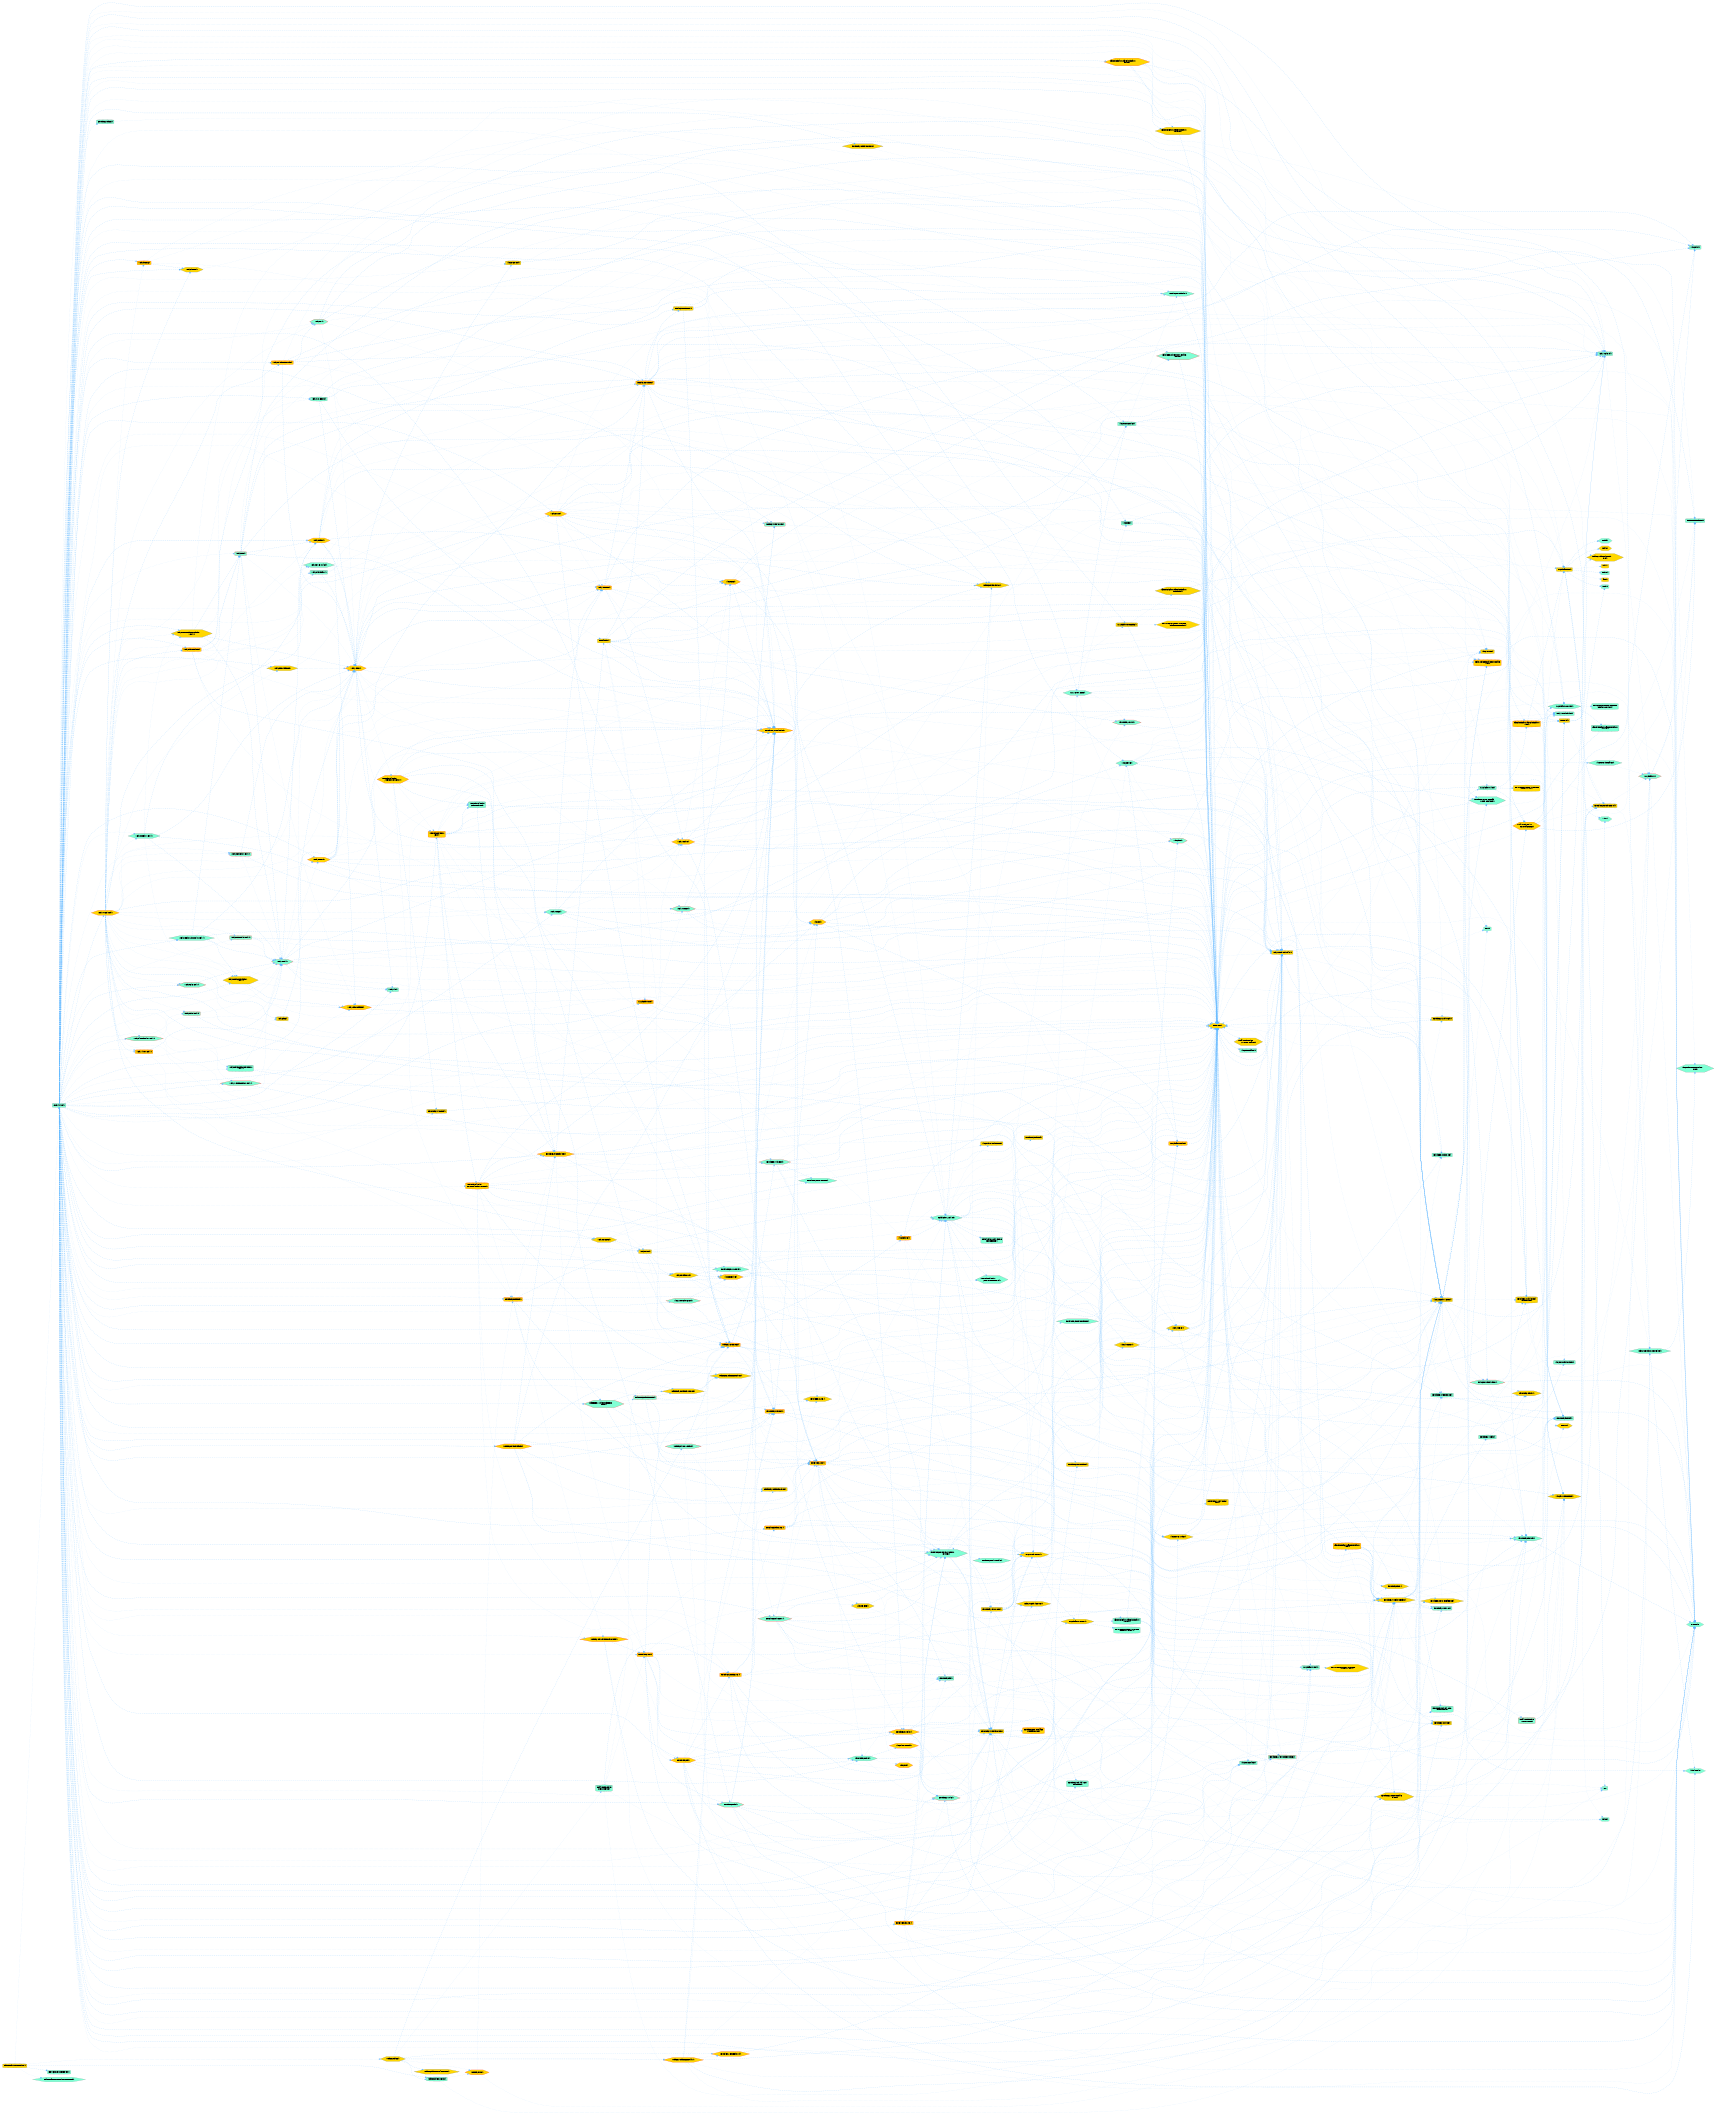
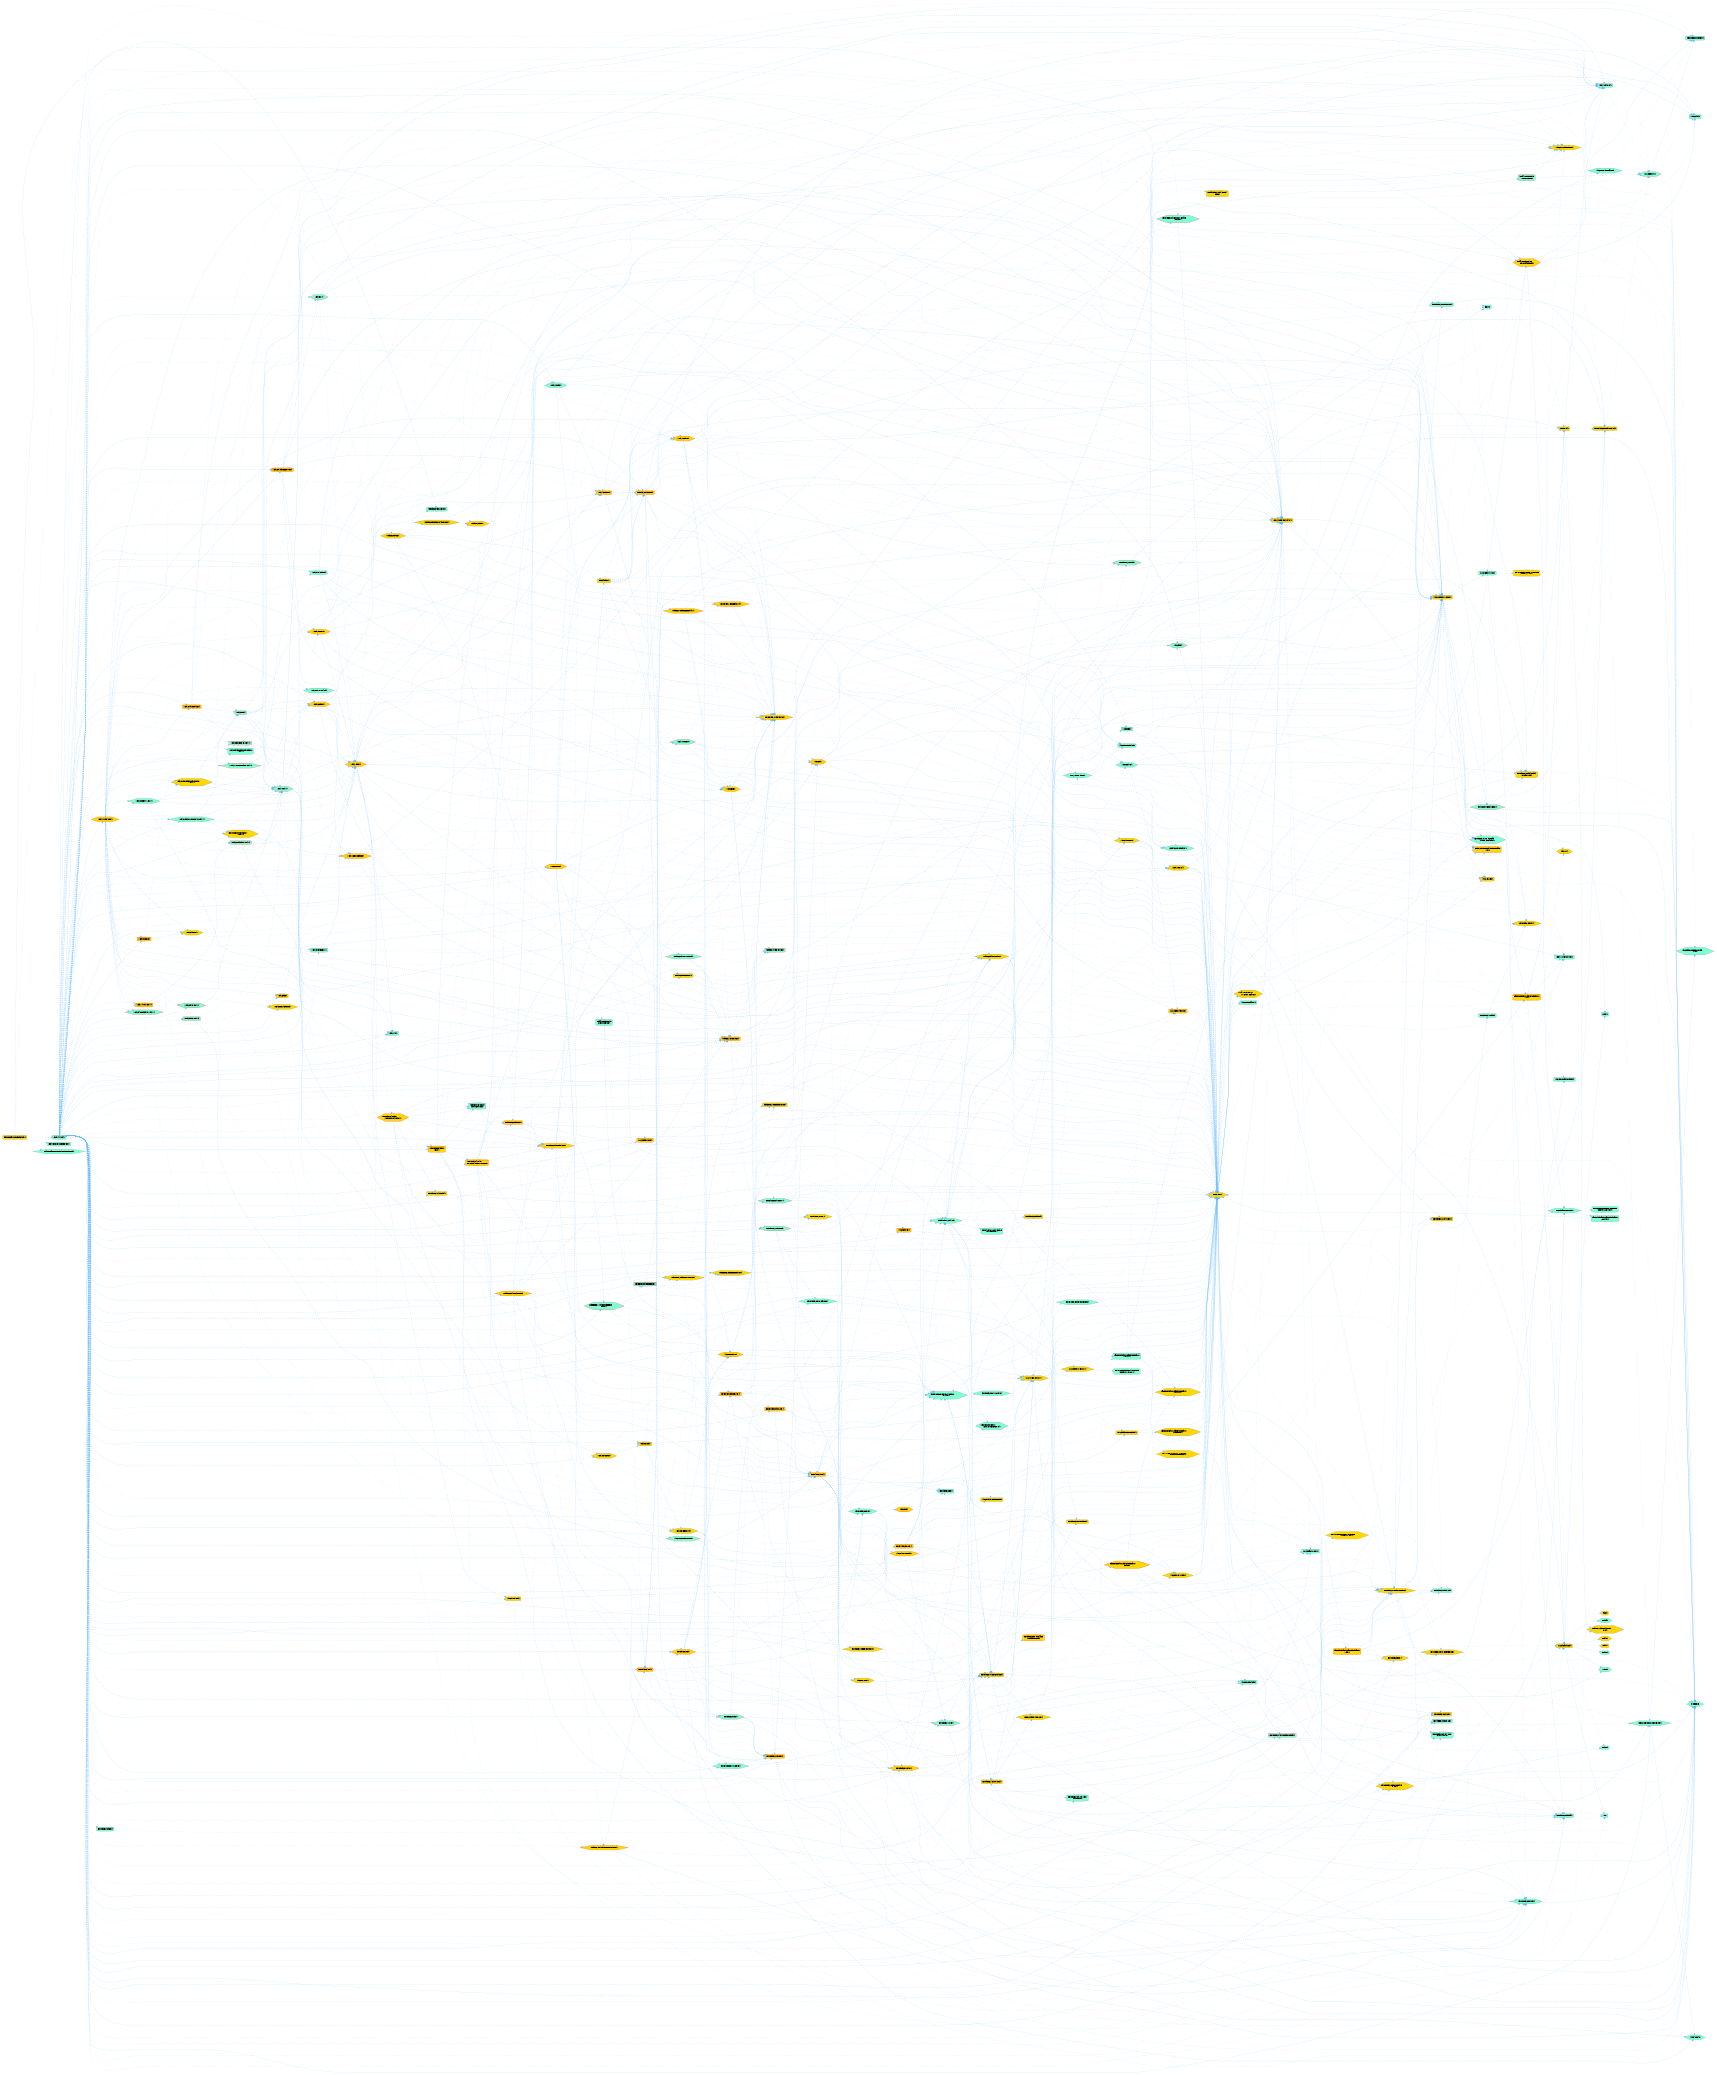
none -> (158, 1802)
